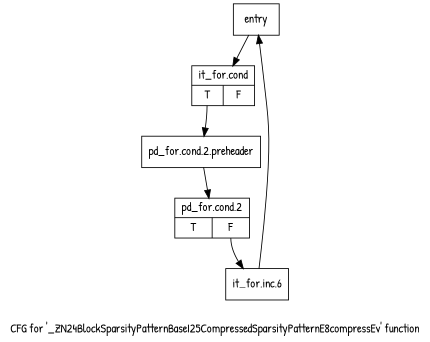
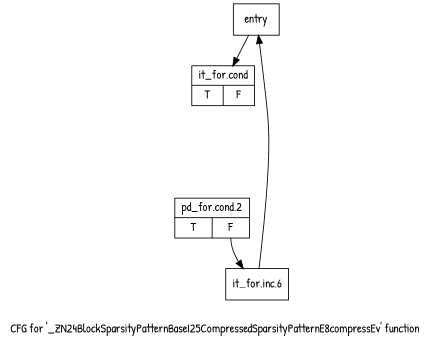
(201, 152) -> none
